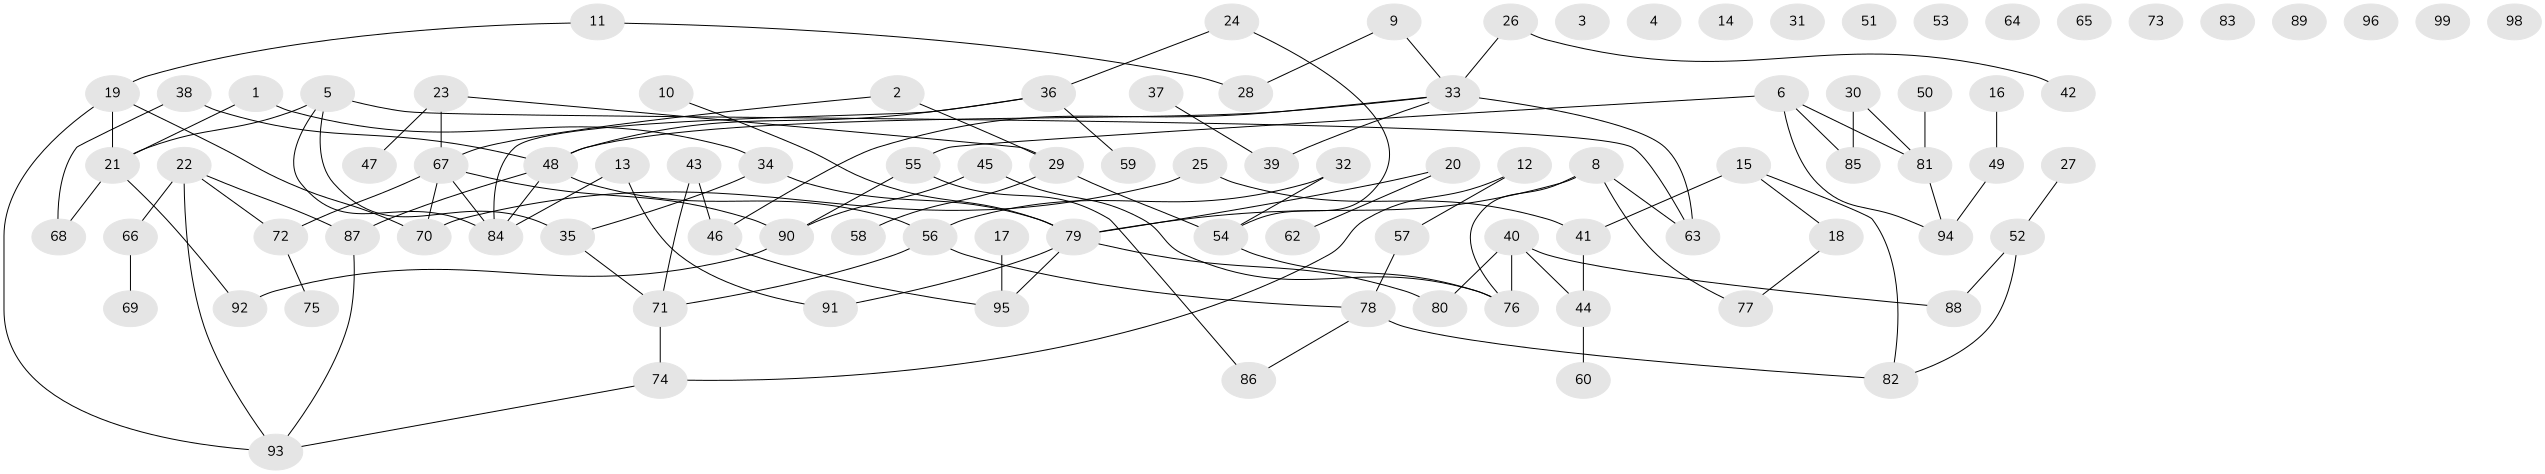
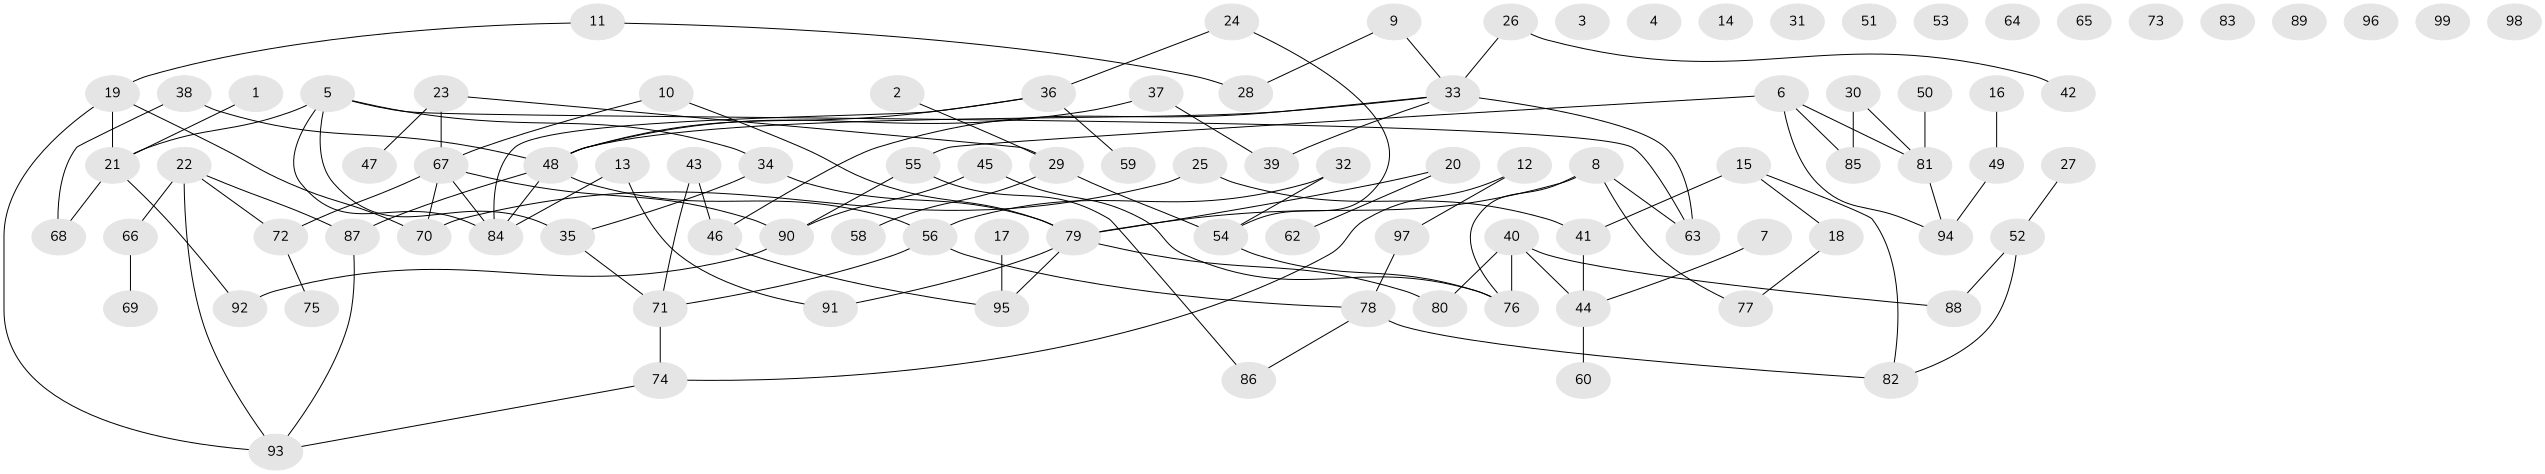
(737, 111) -> (538, 129)
none -> (850, 122)
(511, 129) -> (530, 123)
(1402, 237) -> (1402, 237)
none -> (1765, 237)
